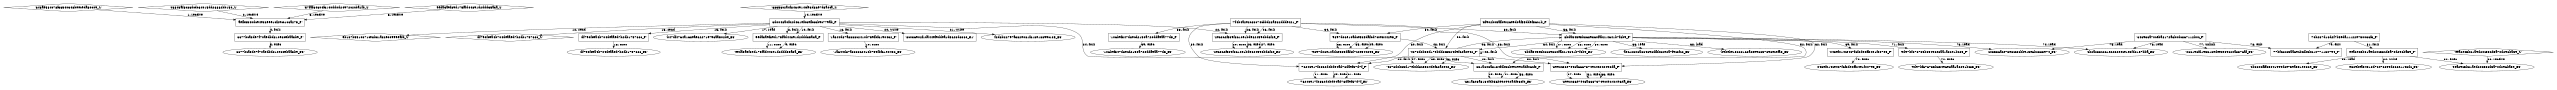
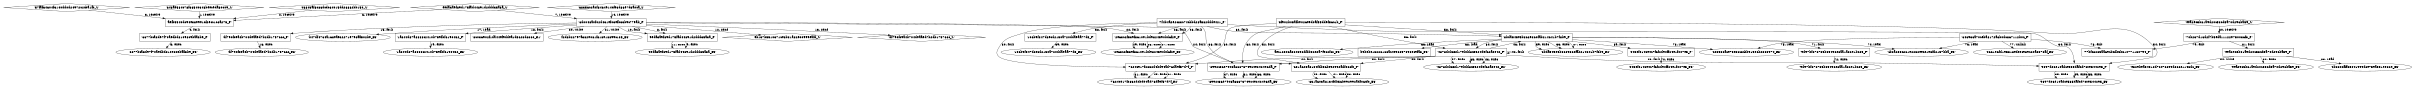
none -> (536, 14)
(1418, 42) -> (1772, 63)
(1755, 52) -> (1394, 52)
(2488, 58) -> (2219, 29)
